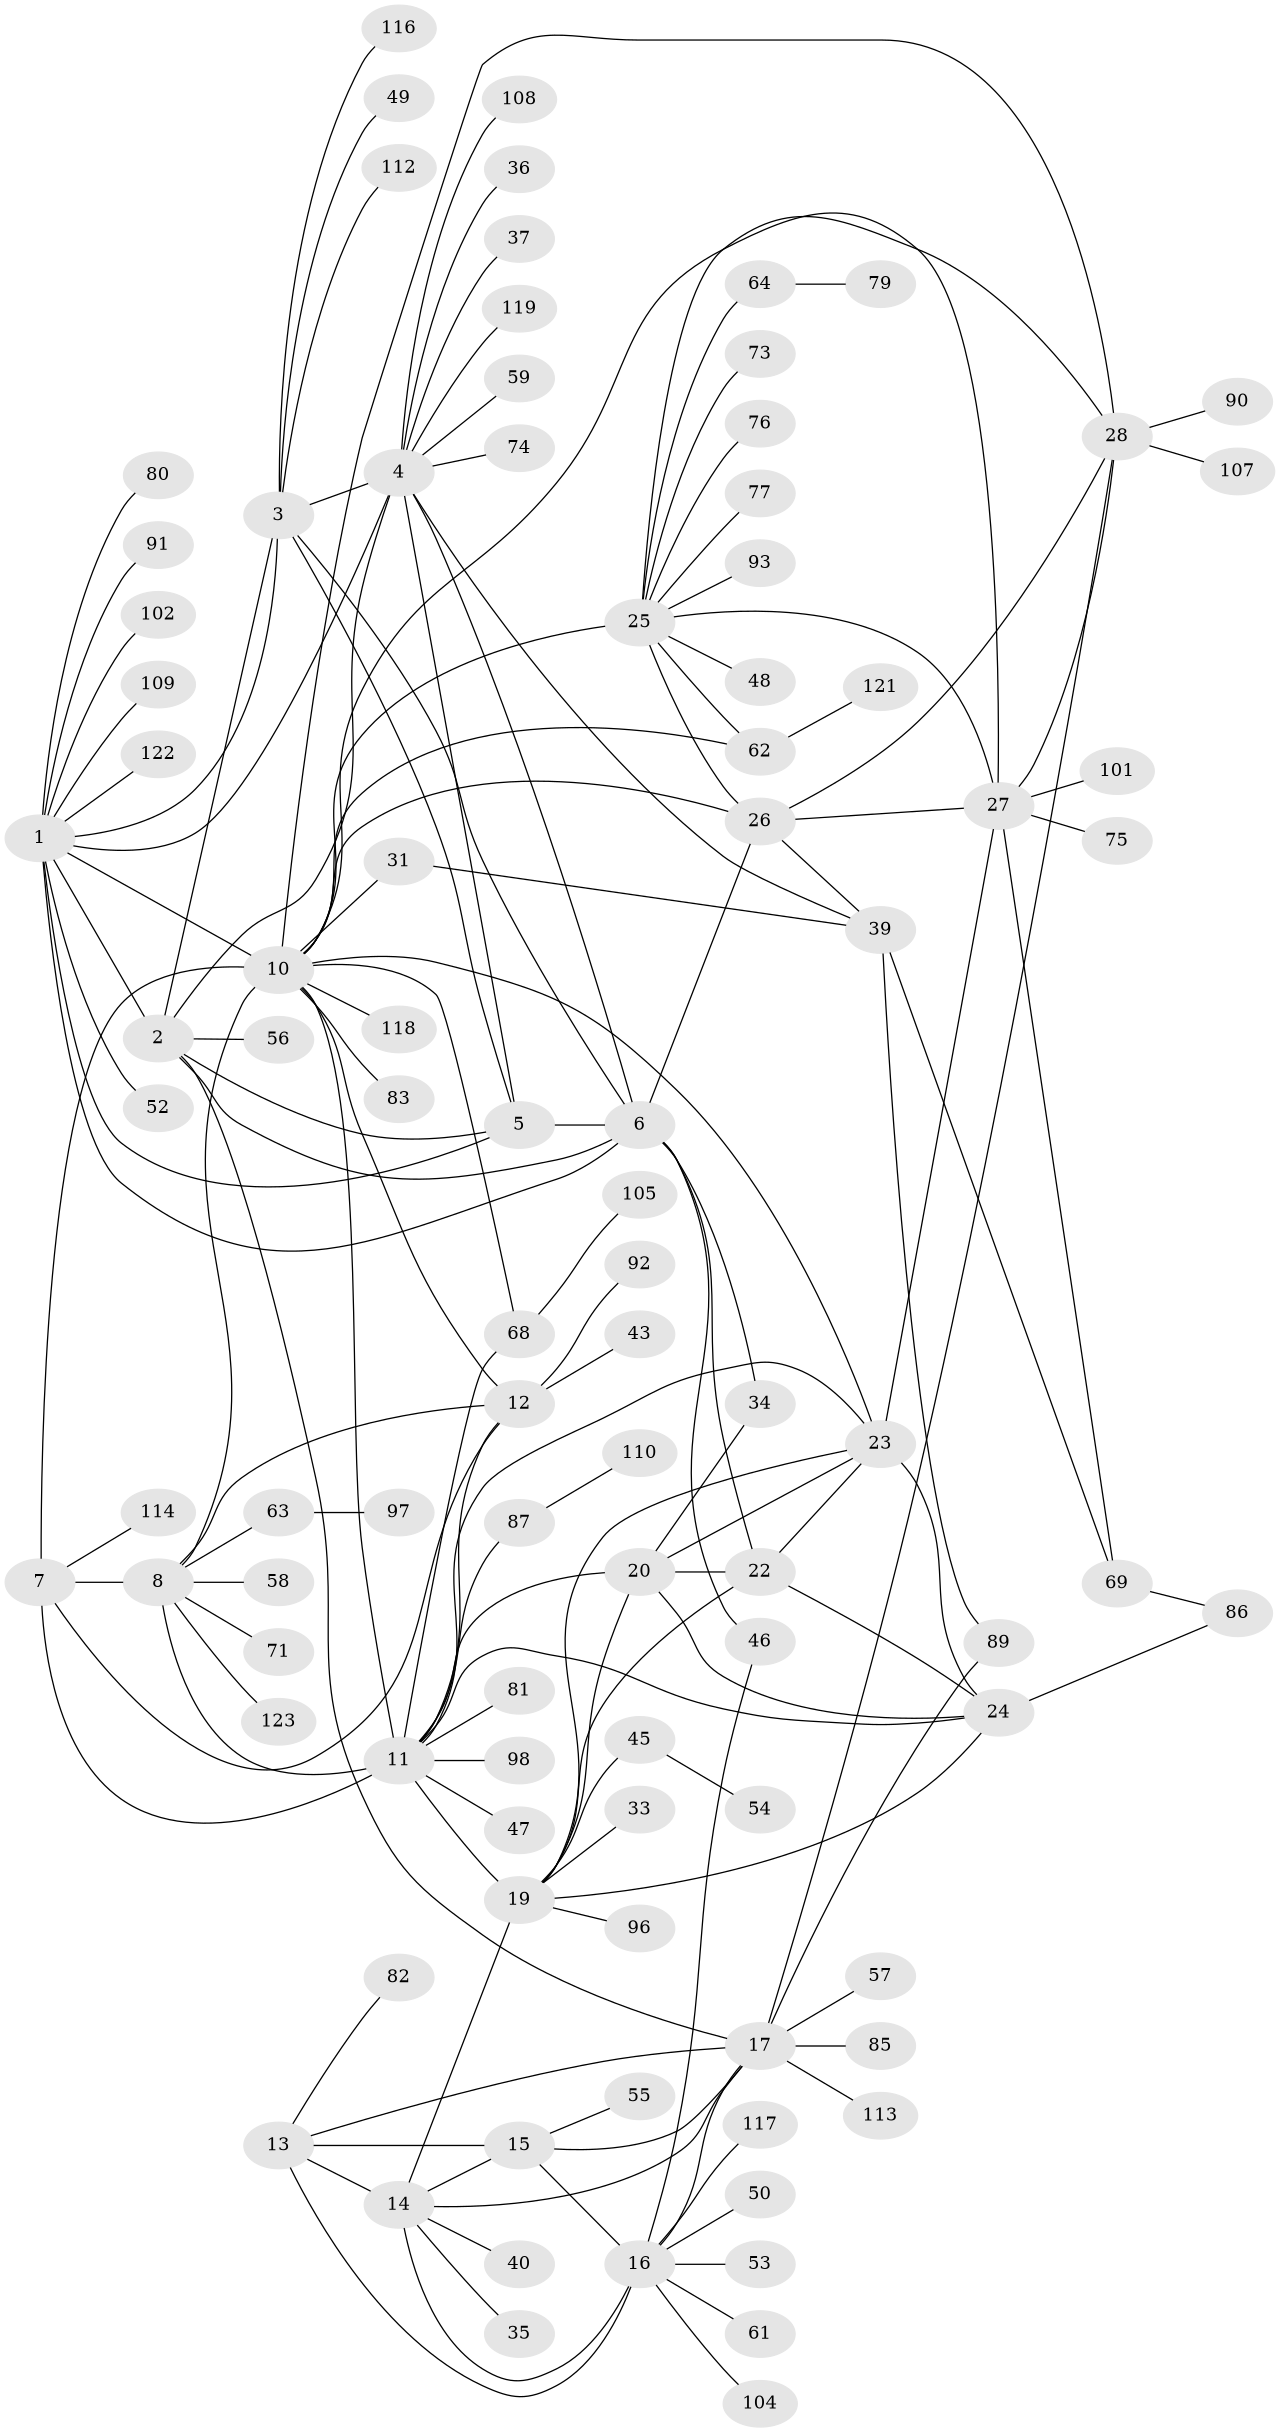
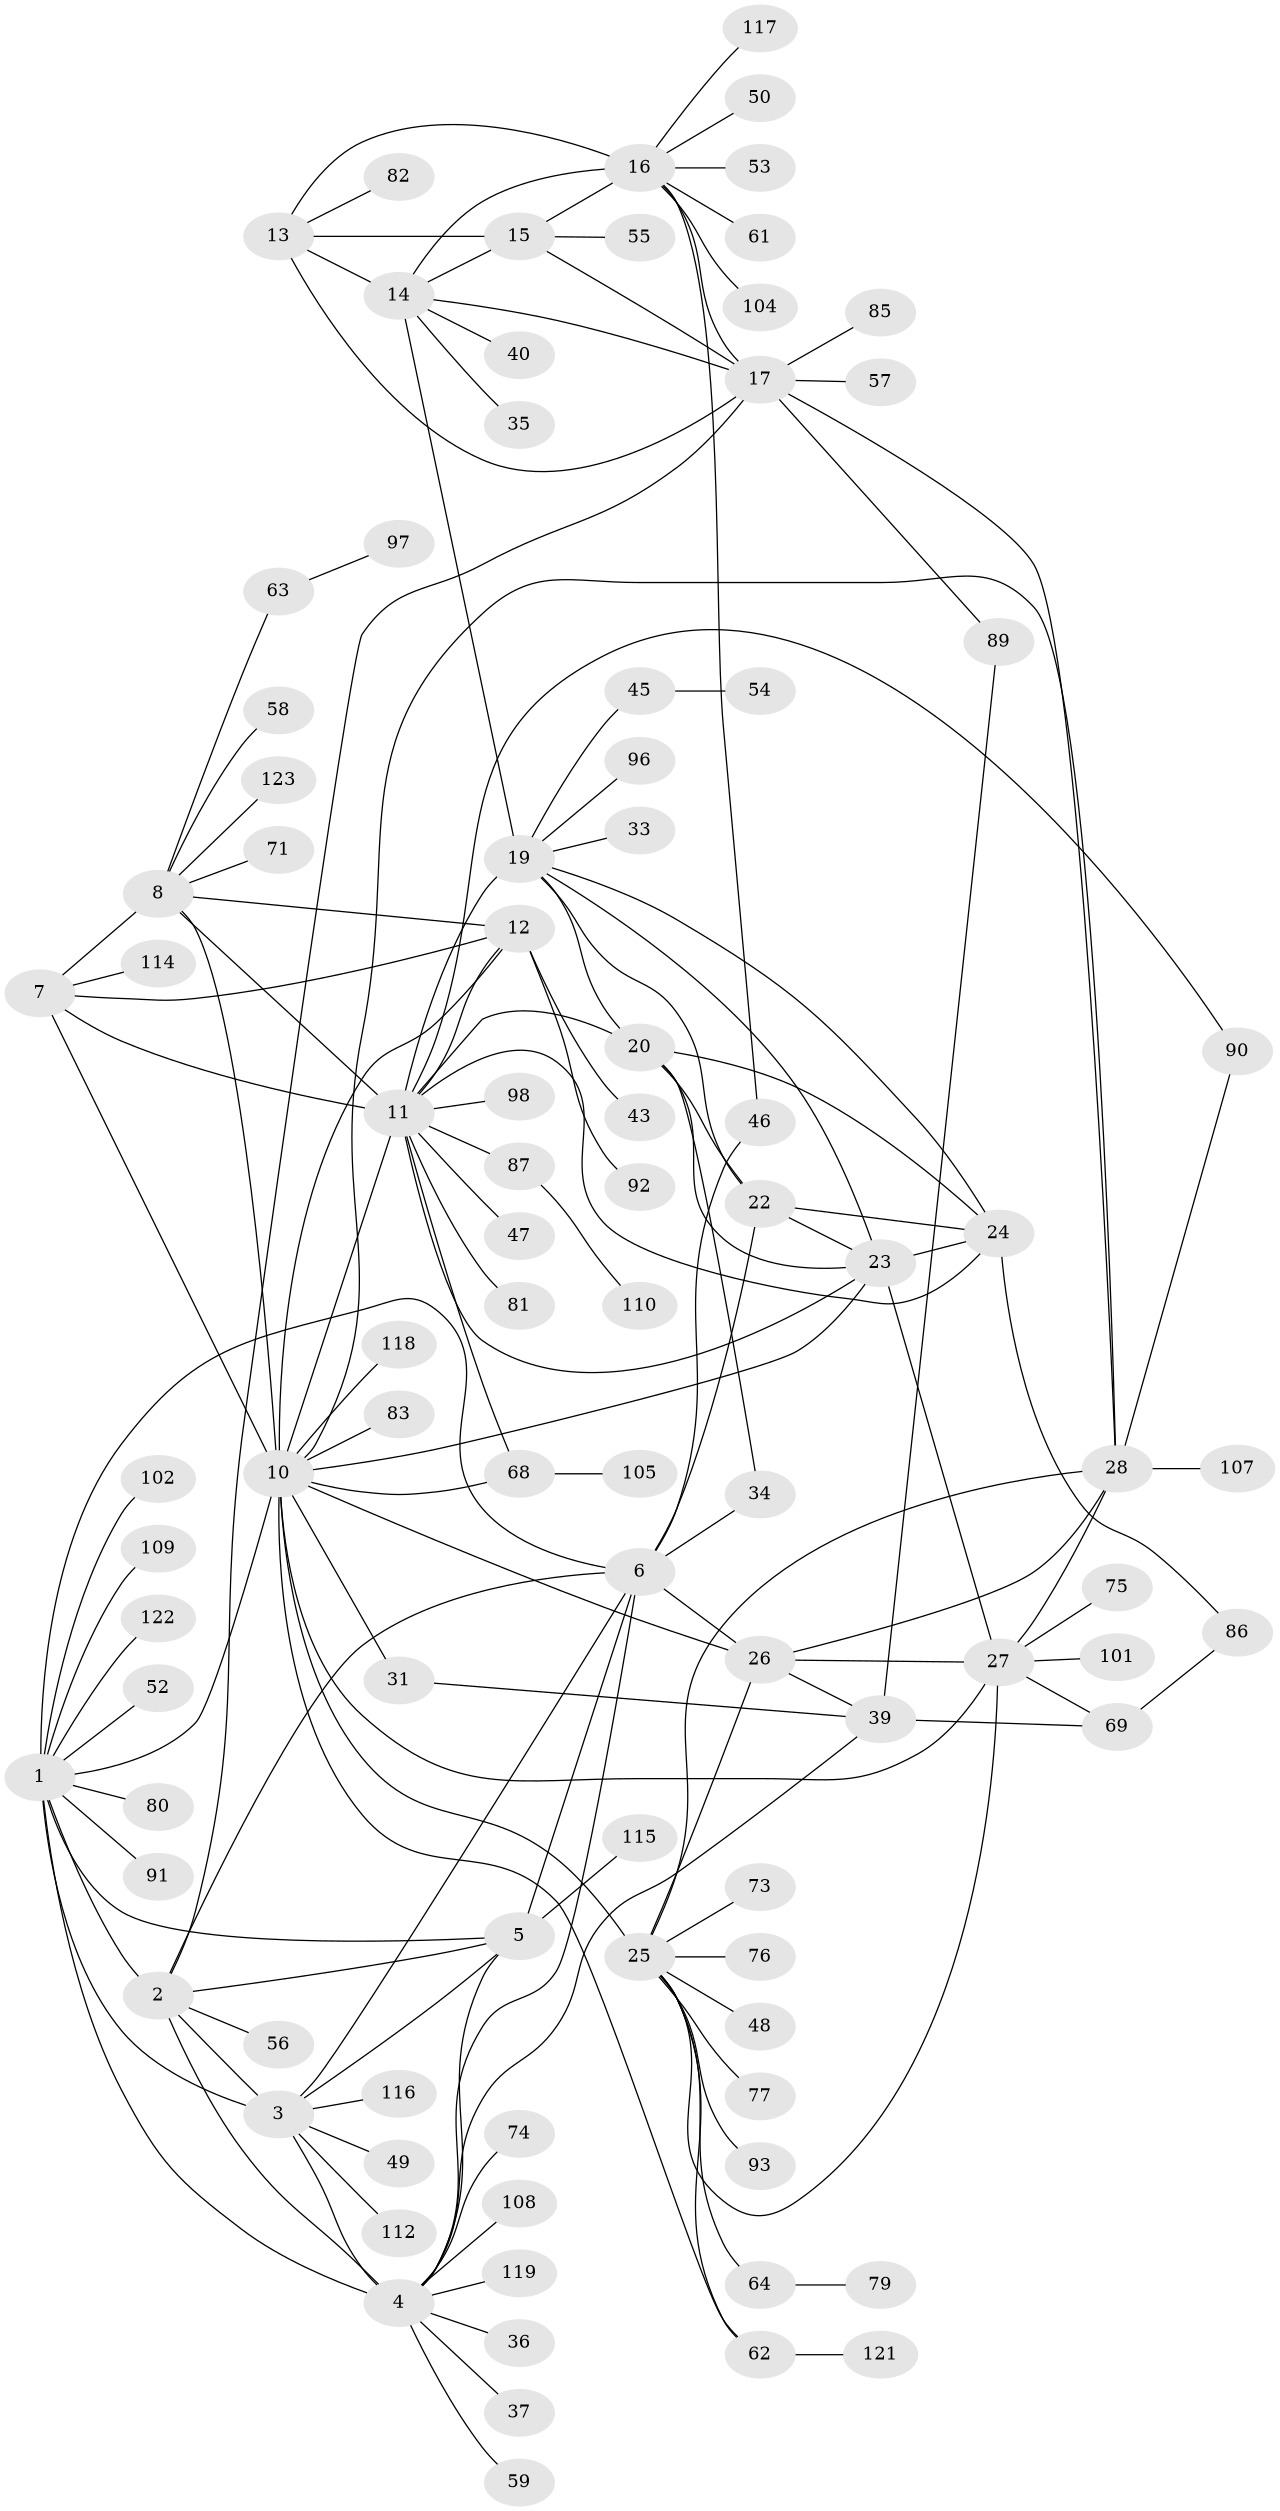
none -> (743, 636)
none -> (640, 1838)
(881, 2116) -> none
